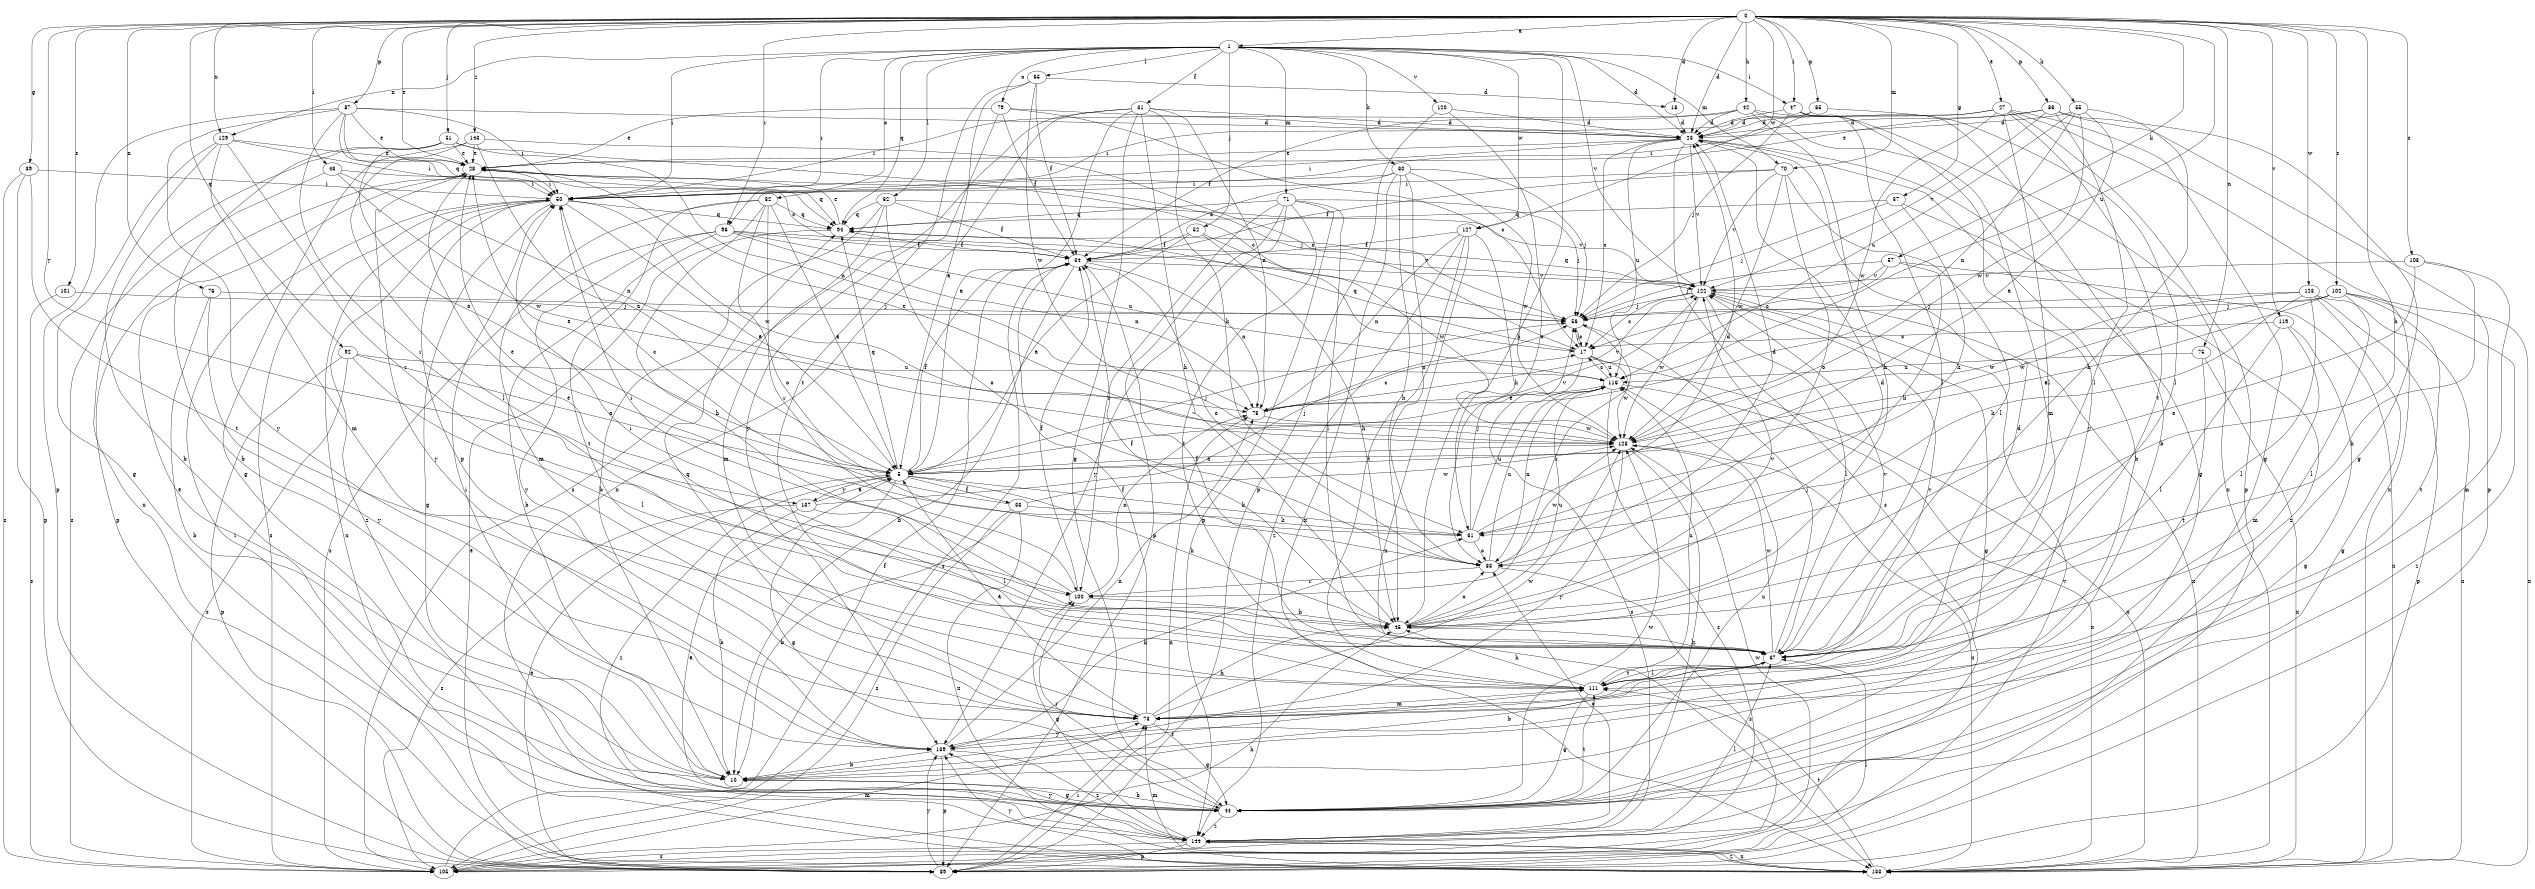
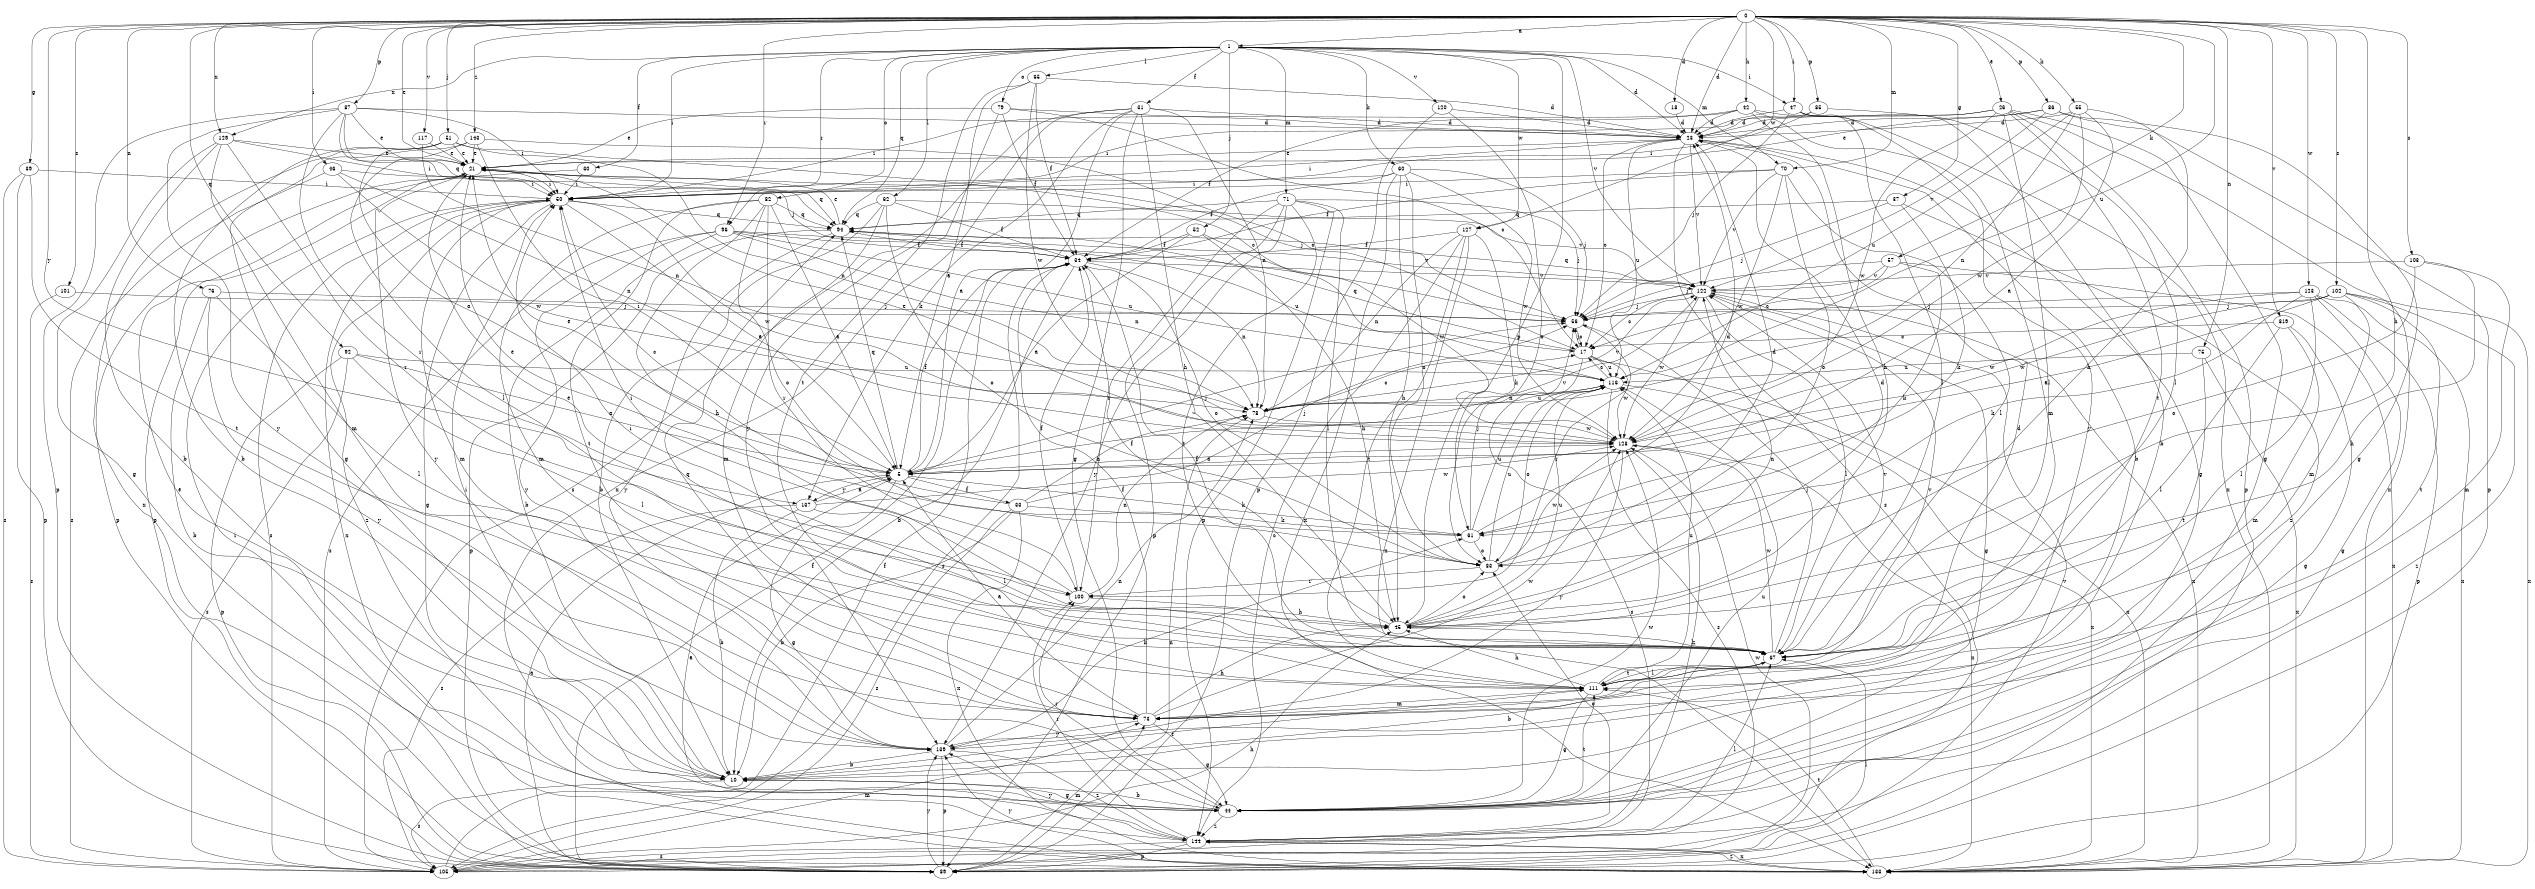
(1354, 90) -> (1363, 96)
(2002, 108) -> (2002, 108)
none -> (423, 139)
(472, 169) -> (472, 169)
none -> (586, 169)
(794, 215) -> (794, 215)
(1212, 215) -> (1212, 215)
none -> (1230, 283)
(639, 307) -> (639, 307)
(2284, 322) -> (2284, 322)
(1519, 337) -> (1519, 337)
(1228, 361) -> (942, 277)
(1511, 398) -> (1511, 398)
none -> (1433, 405)
none -> (1116, 445)
(2063, 446) -> (947, 608)
(462, 460) -> (462, 460)
(1773, 460) -> (1773, 460)
(1528, 475) -> (1528, 475)
(2312, 475) -> (2312, 475)
none -> (618, 527)
(1274, 536) -> (1274, 536)
(1162, 543) -> none
(472, 551) -> (472, 551)
none -> (642, 673)
(456, 705) -> (339, 456)
(1058, 719) -> (1058, 719)
(676, 785) -> none
(1078, 796) -> (1078, 796)
(1624, 845) -> (540, 788)
(1461, 853) -> none
